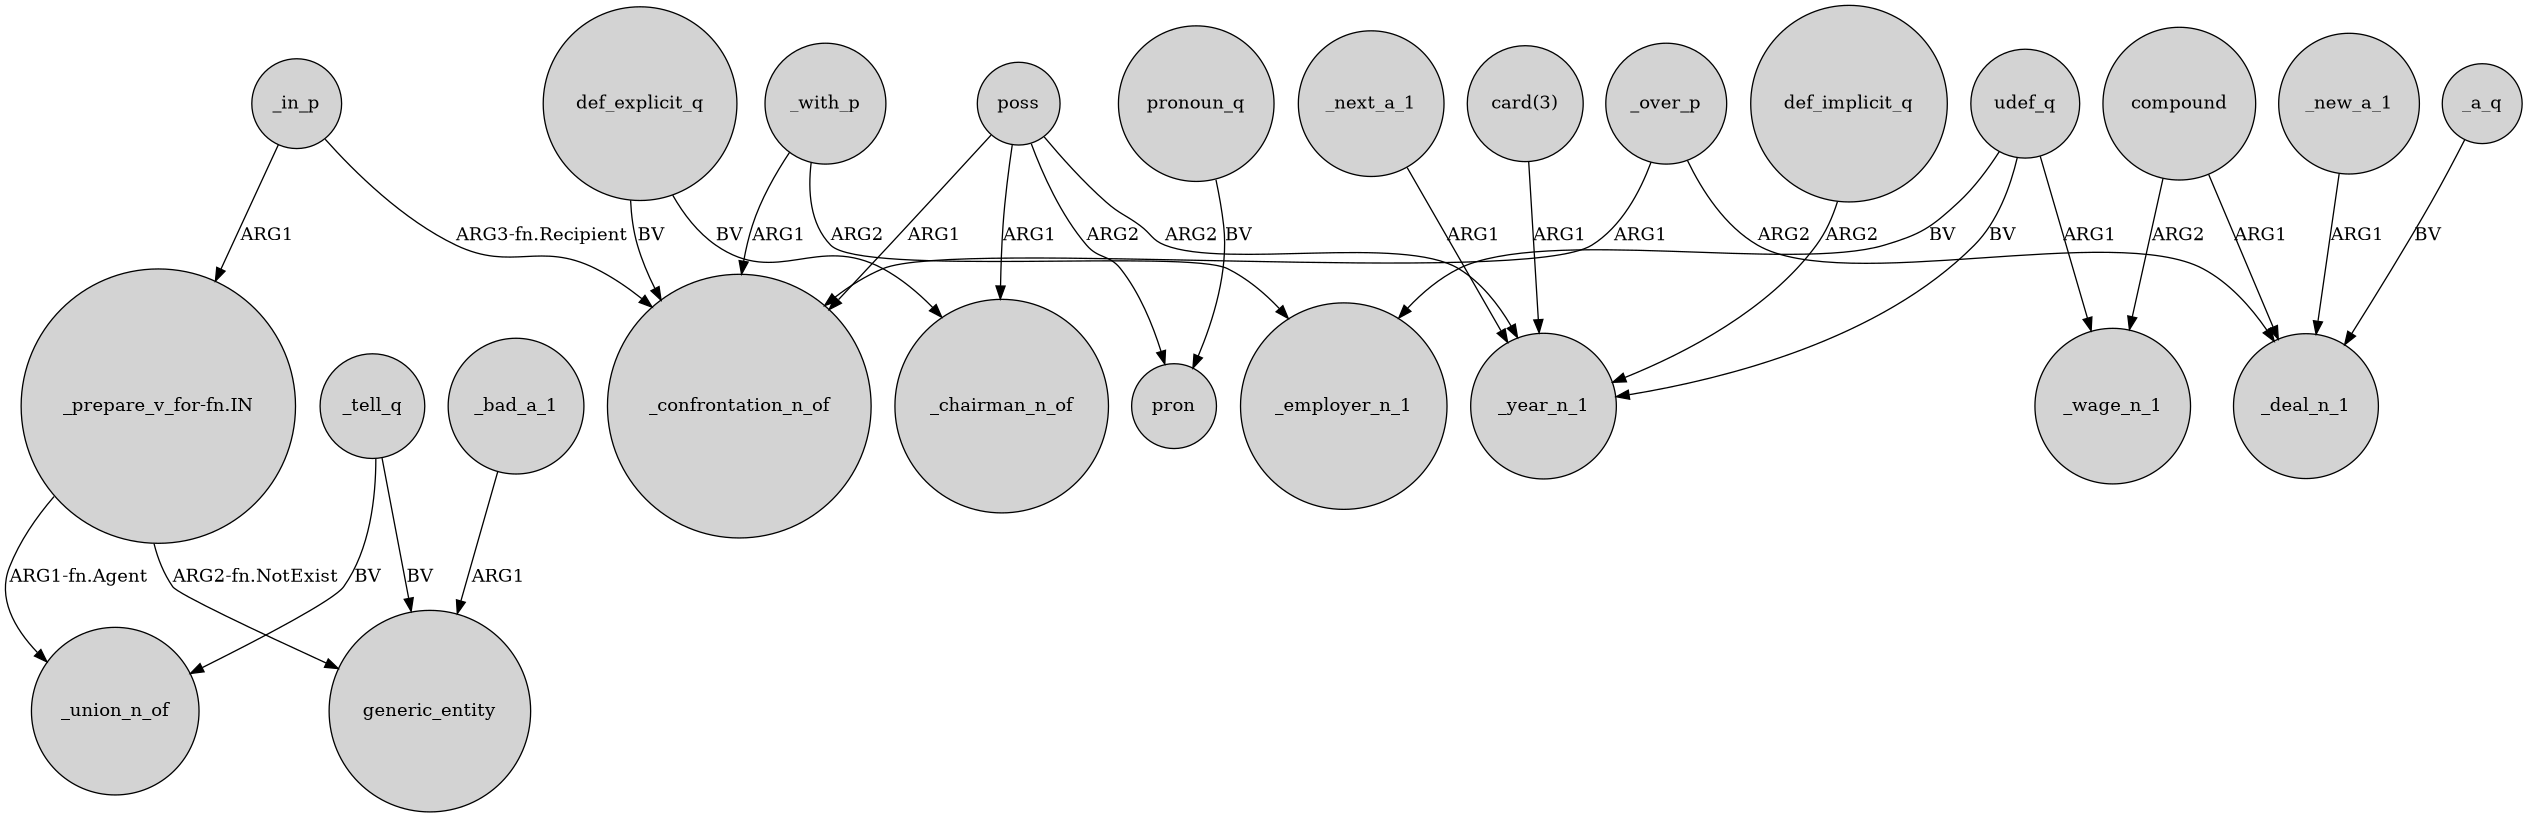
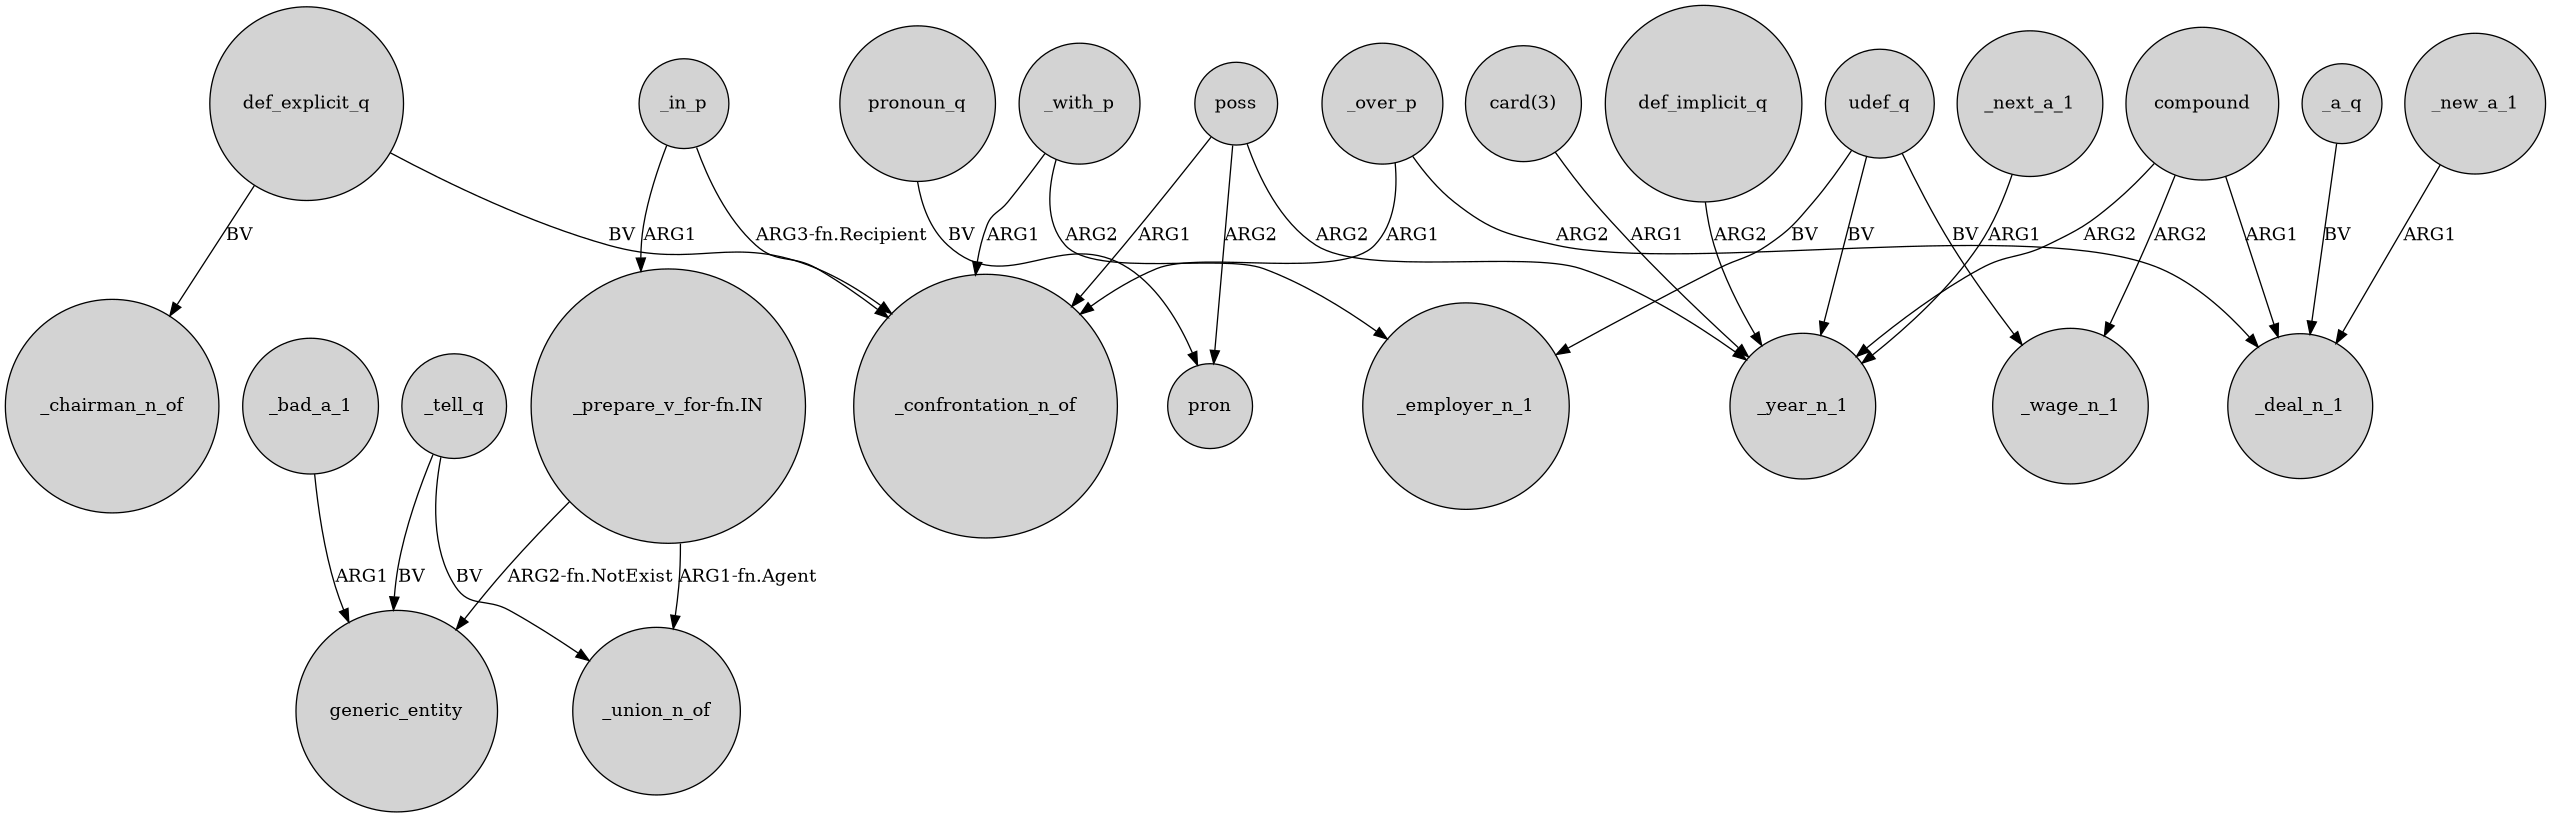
(1004, 215) -> none
(2090, 235) -> (1965, 235)
none -> (2012, 257)
